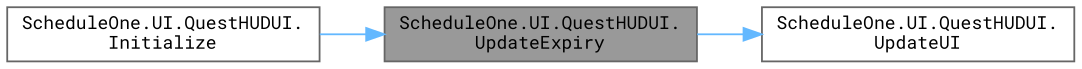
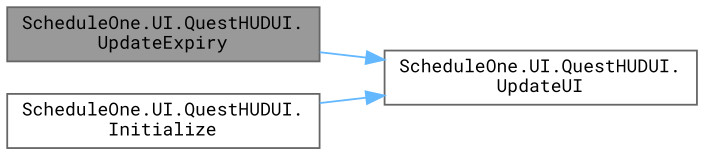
(343, 34) -> (343, 100)
